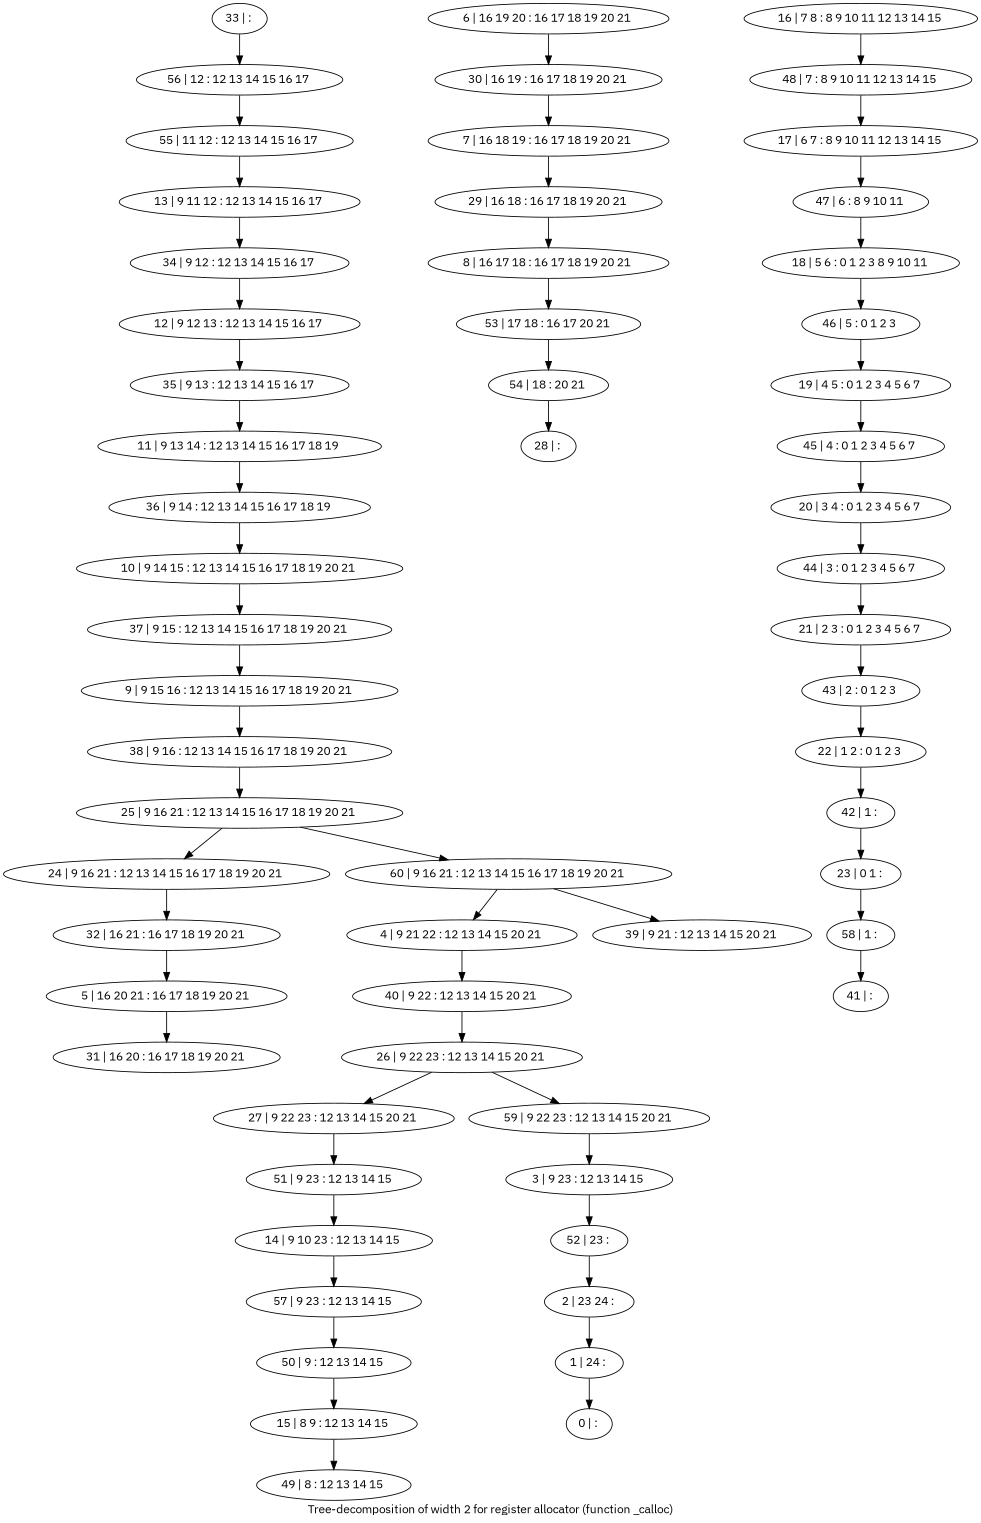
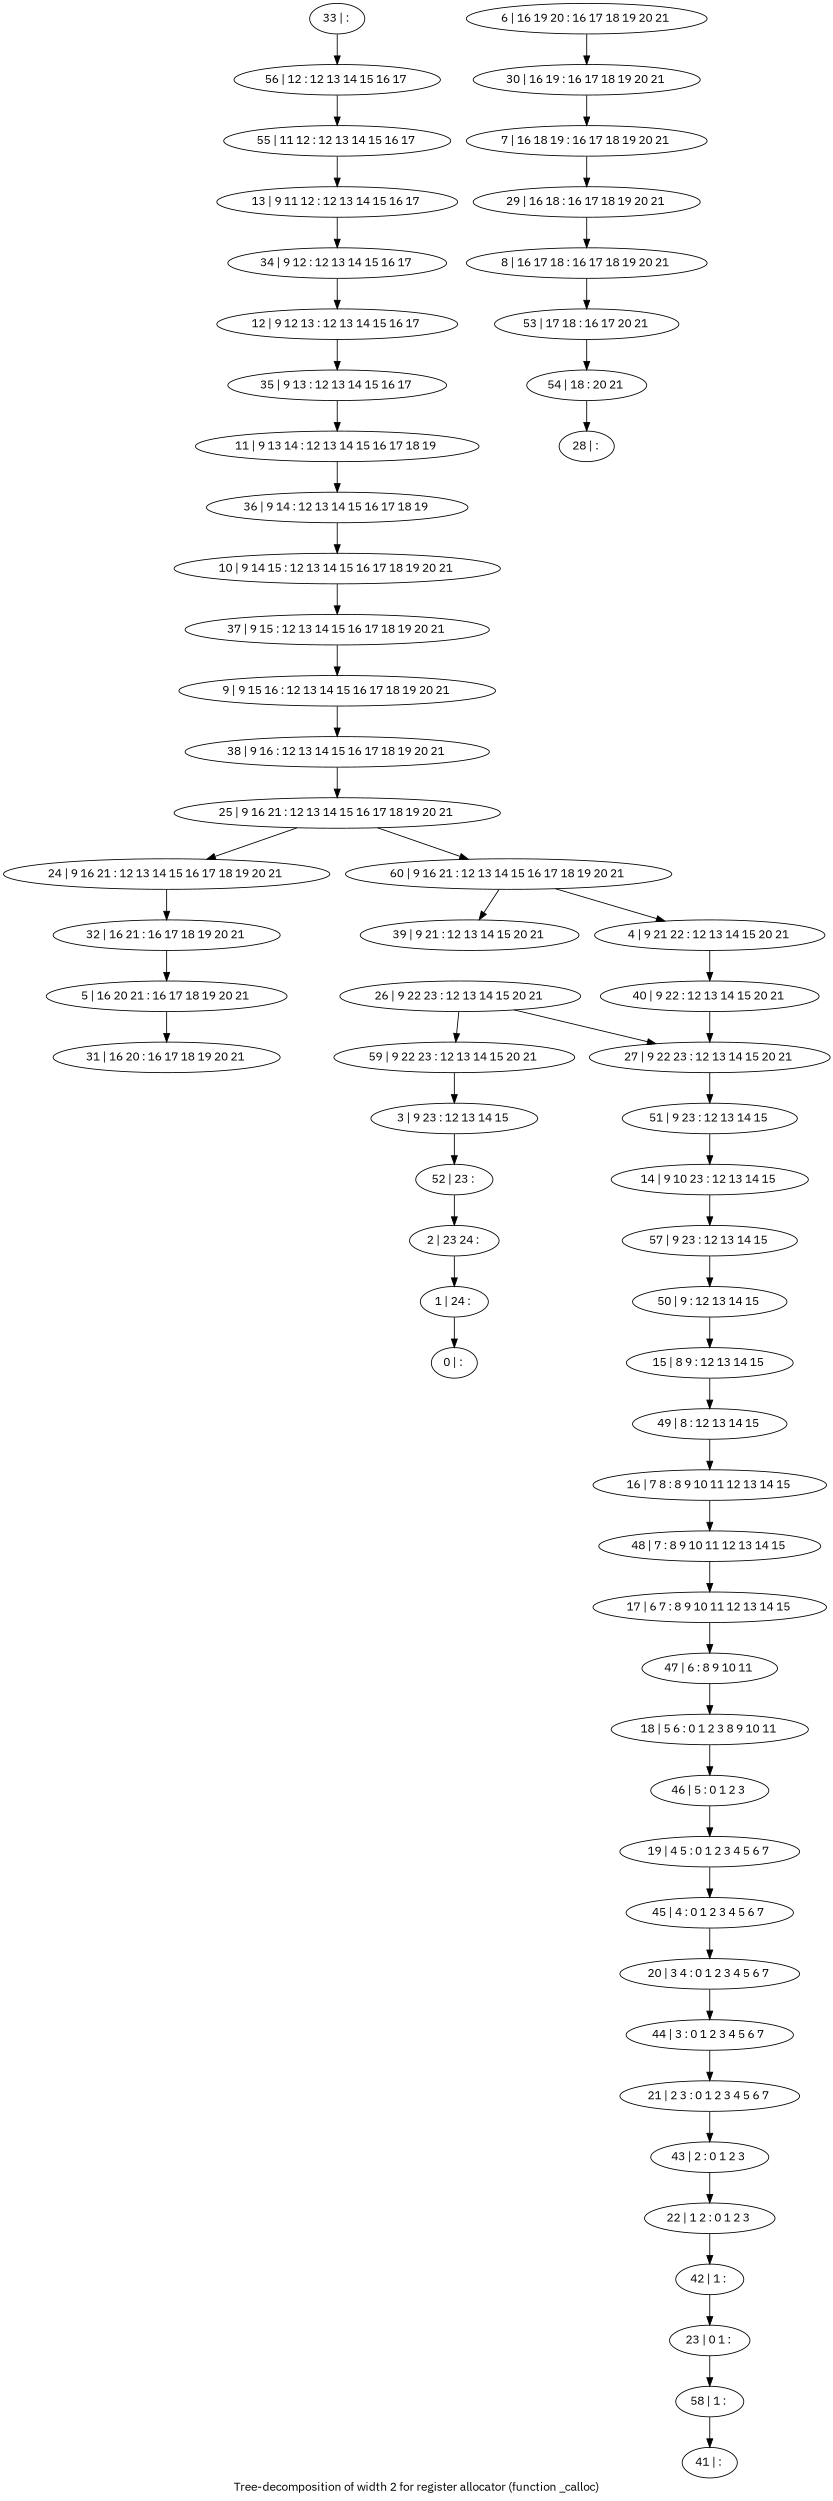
(462, 1023) -> (710, 1023)
none -> (710, 1450)
